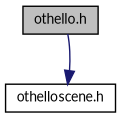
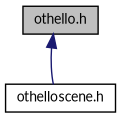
(70, 52) -> (51, 66)
